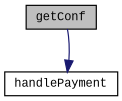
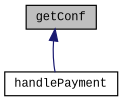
(69, 45) -> (53, 57)
